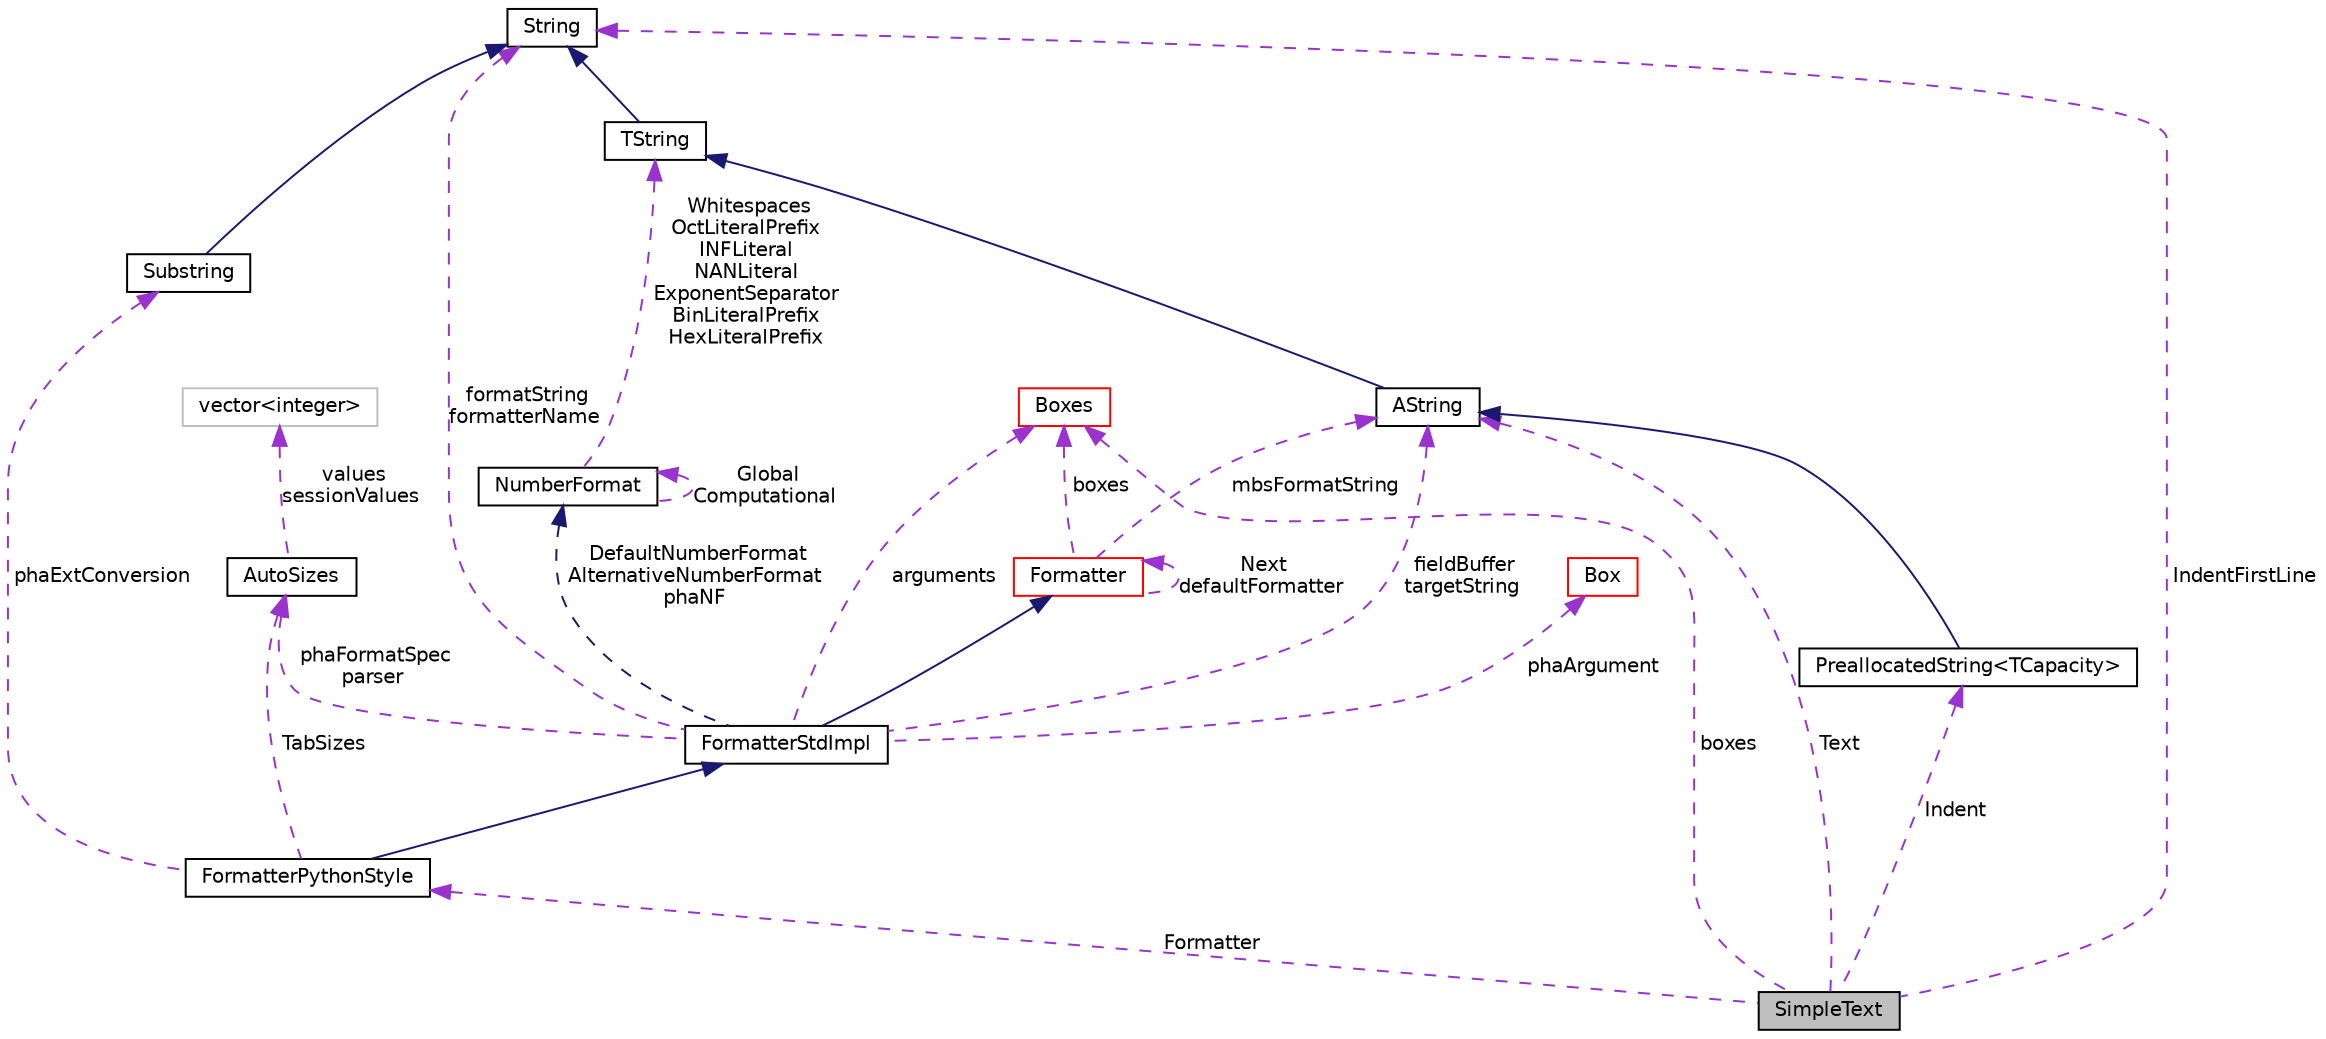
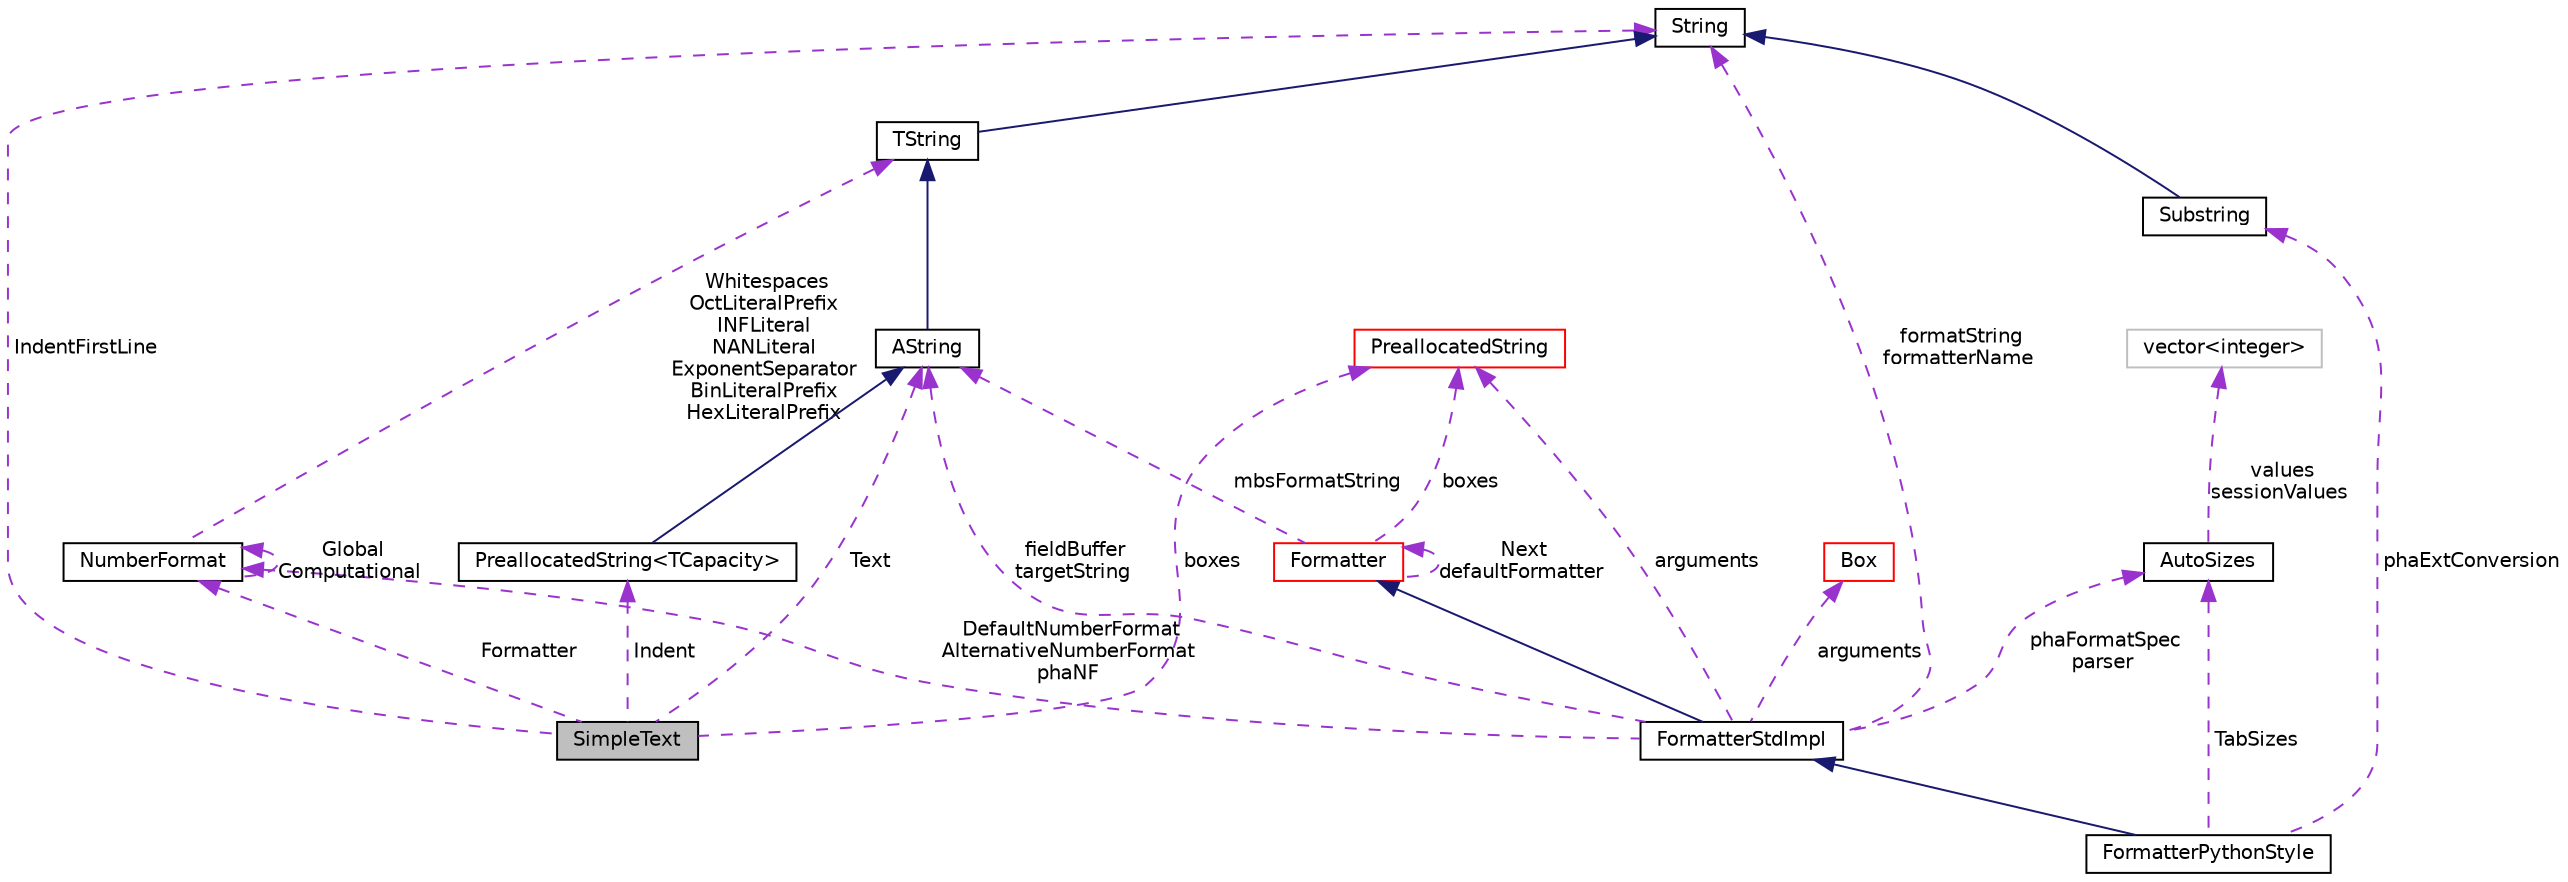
(1065, 407) -> (1460, 349)
(604, 655) -> (947, 686)
(1591, 667) -> (1867, 652)
(1104, 947) -> (400, 655)
